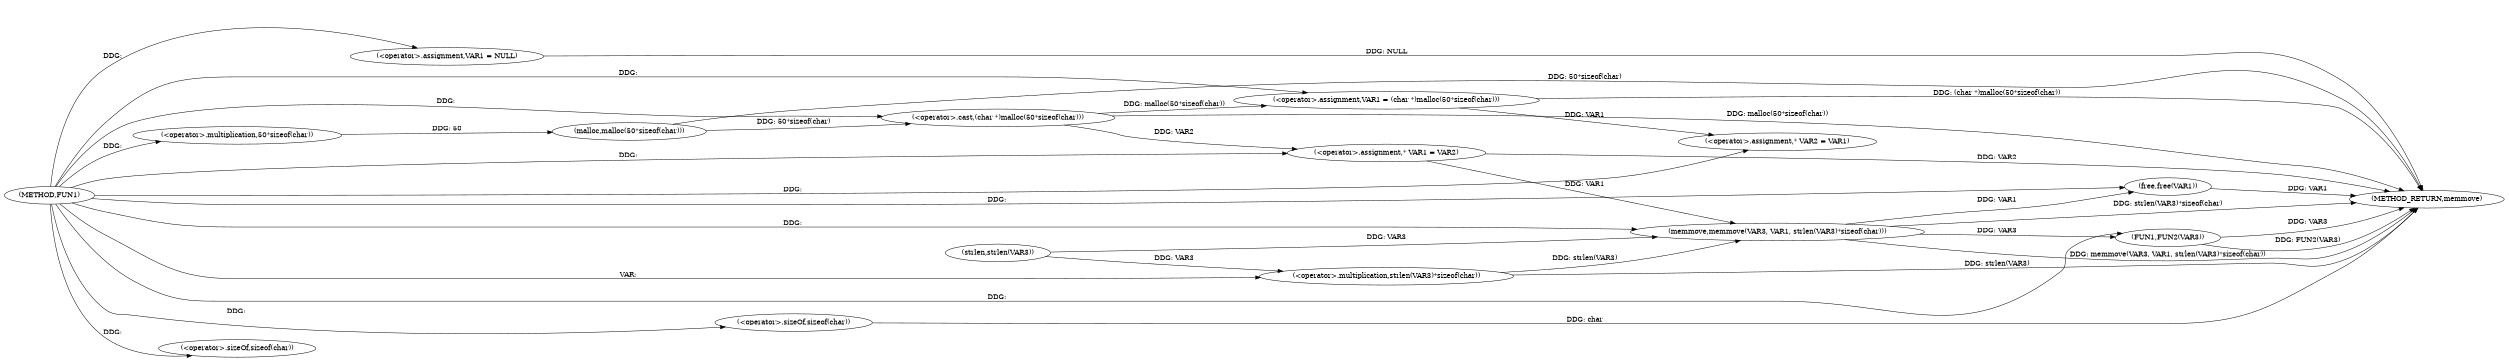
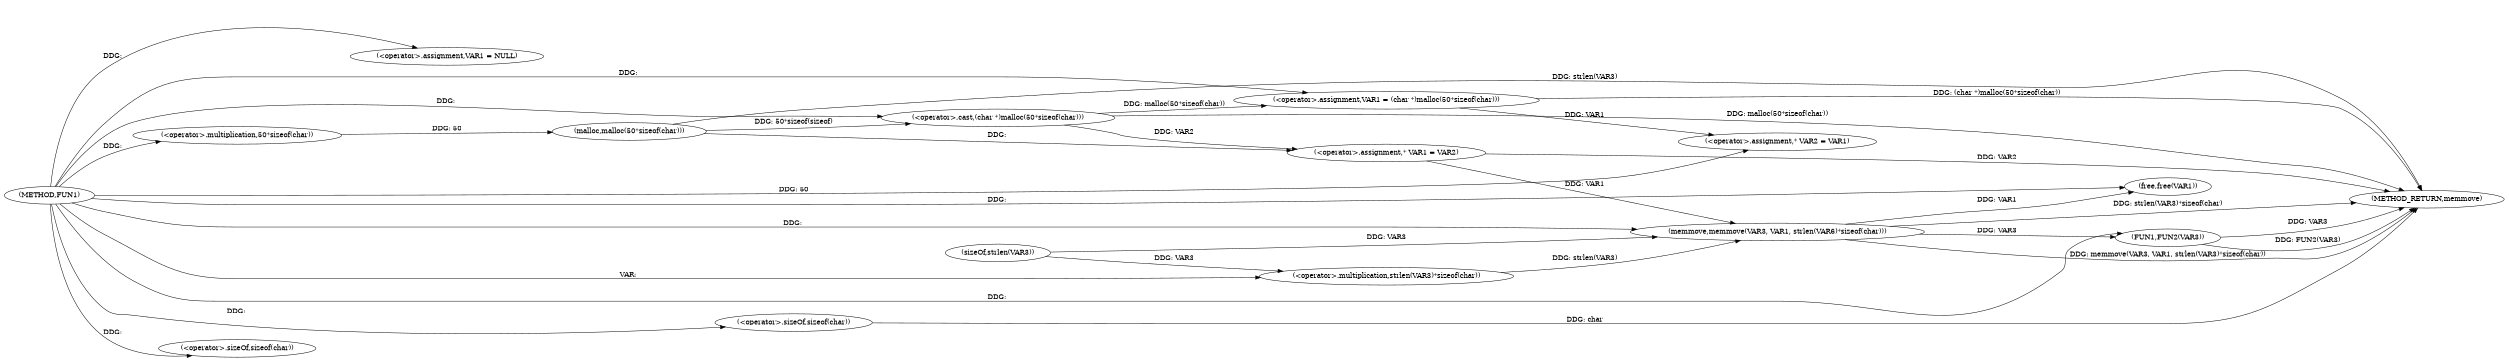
(1512, 55) -> none
(1585, 77) -> (1585, 77)
(794, 122) -> (794, 122)
(676, 159) -> (995, 142)
(794, 190) -> (794, 190)
(2280, 192) -> none
(1777, 232) -> (1777, 232)
(998, 253) -> (998, 253)
(1971, 269) -> none
